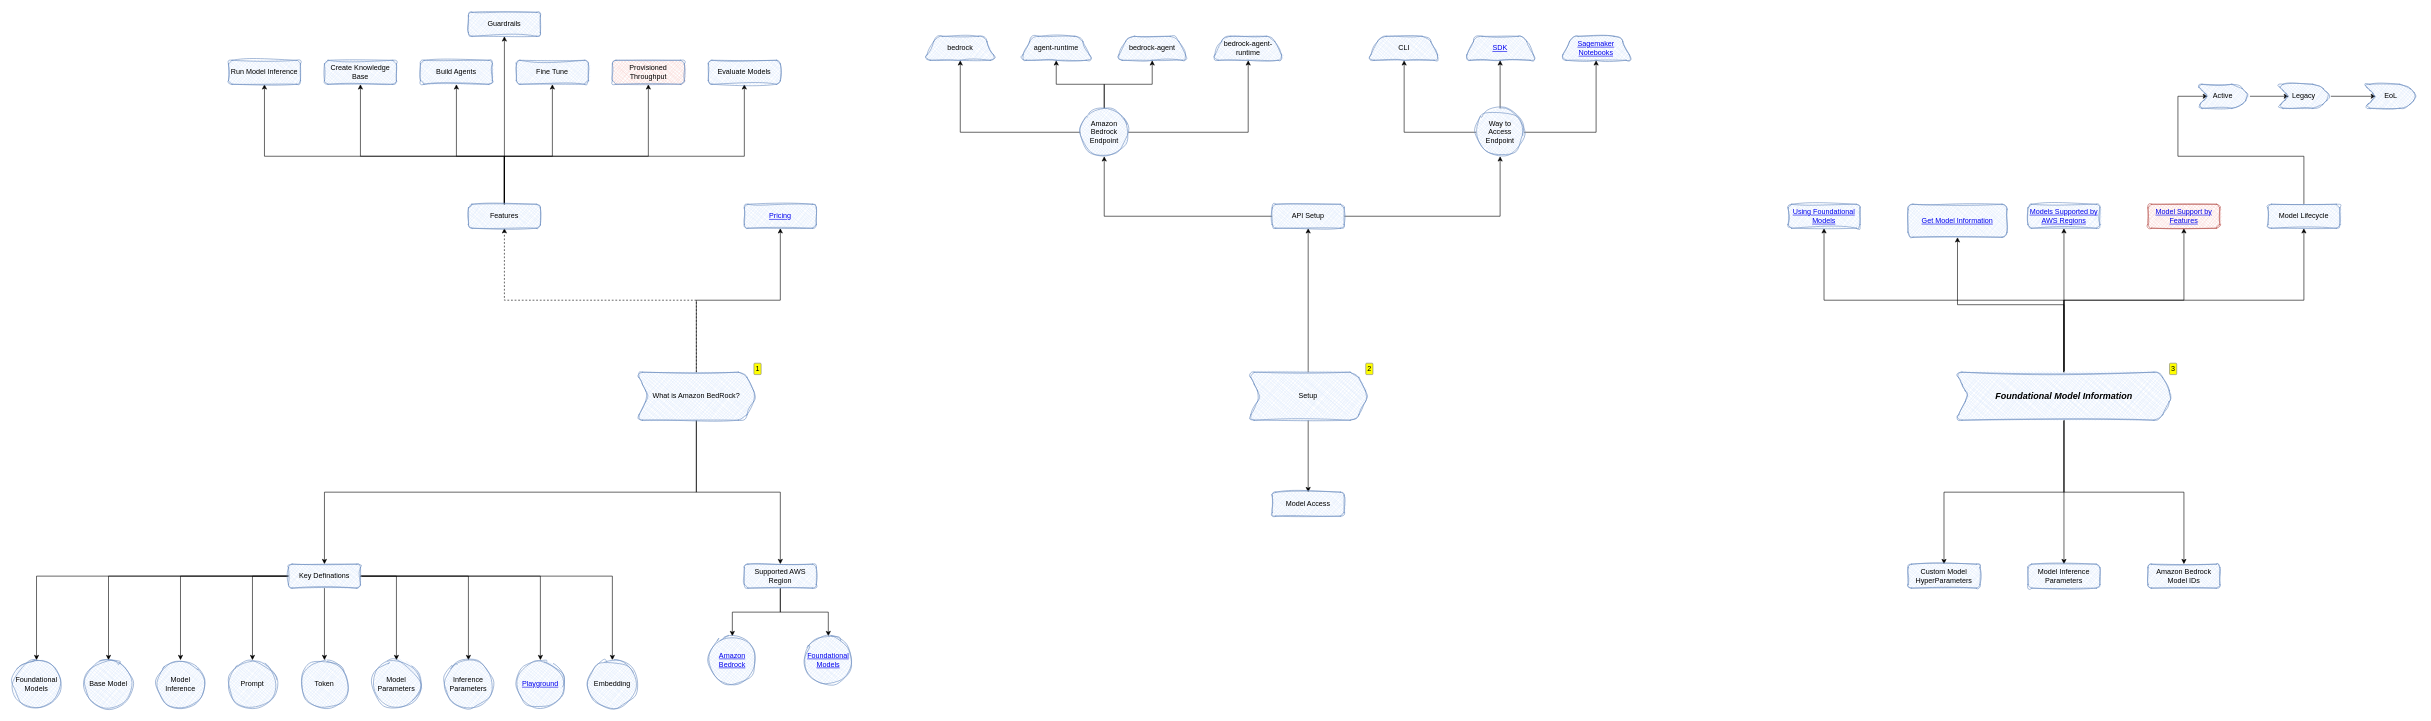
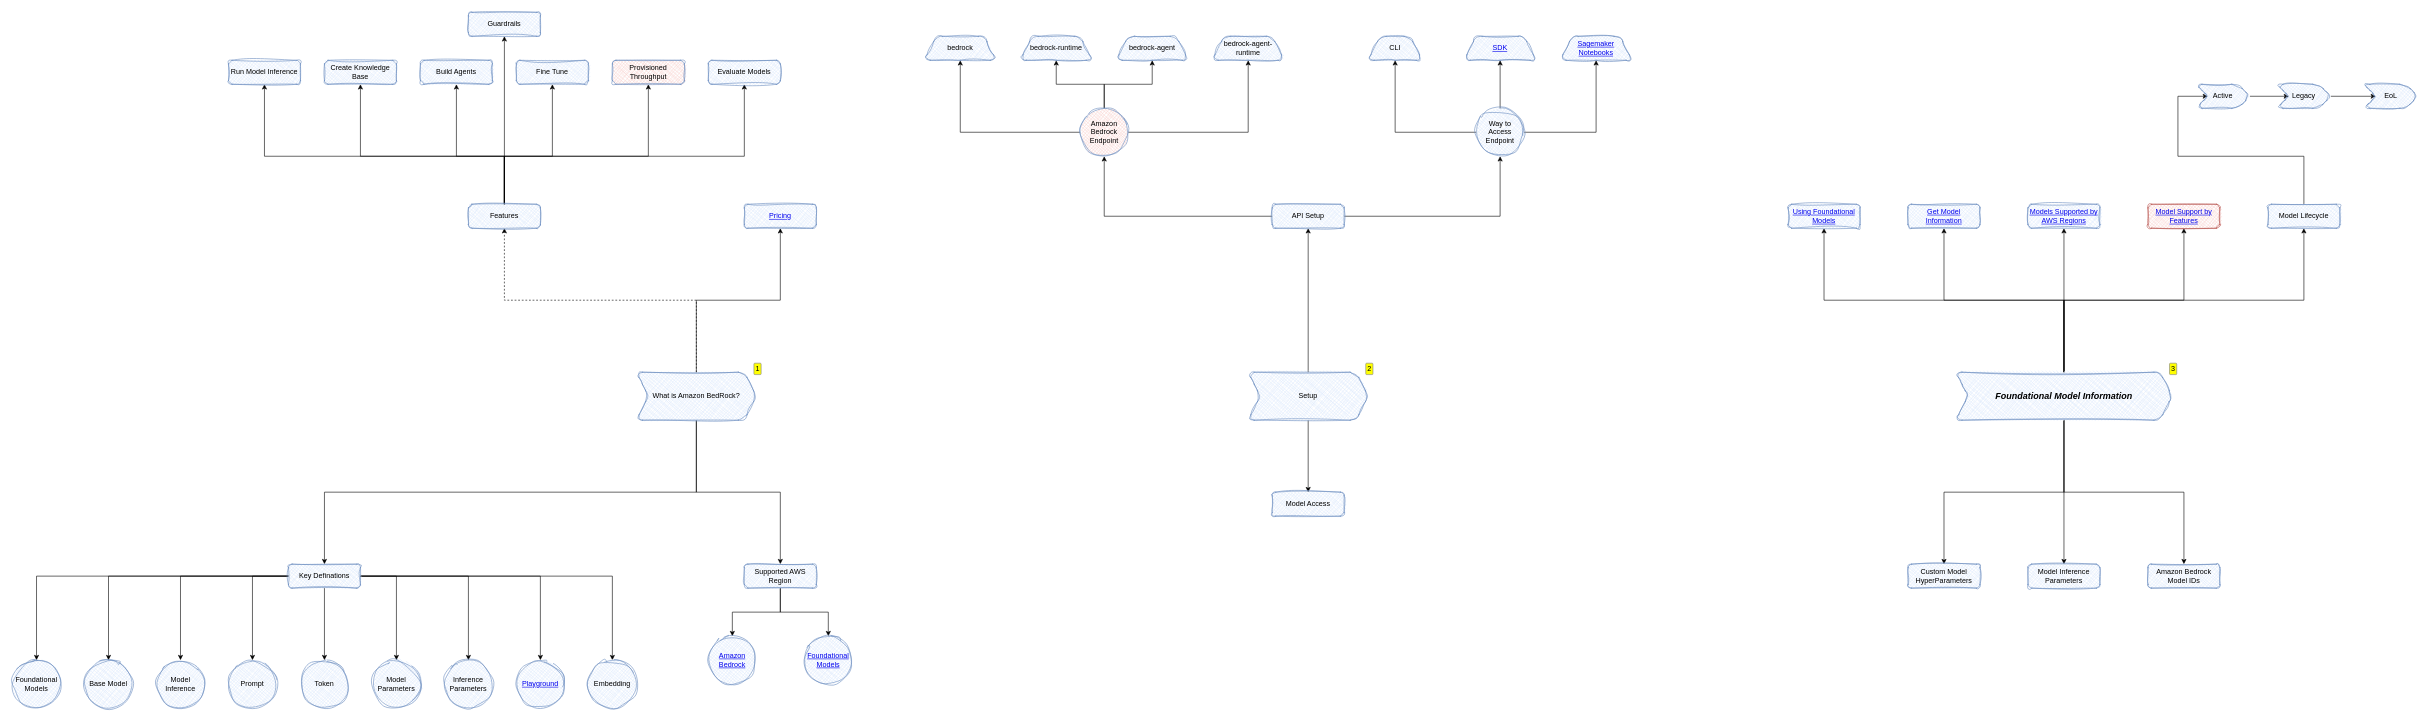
(1056, 48) -> (1056, 48)
(1404, 48) -> (1395, 48)
(1104, 132) -> (1104, 132)
(1958, 221) -> (1944, 216)
